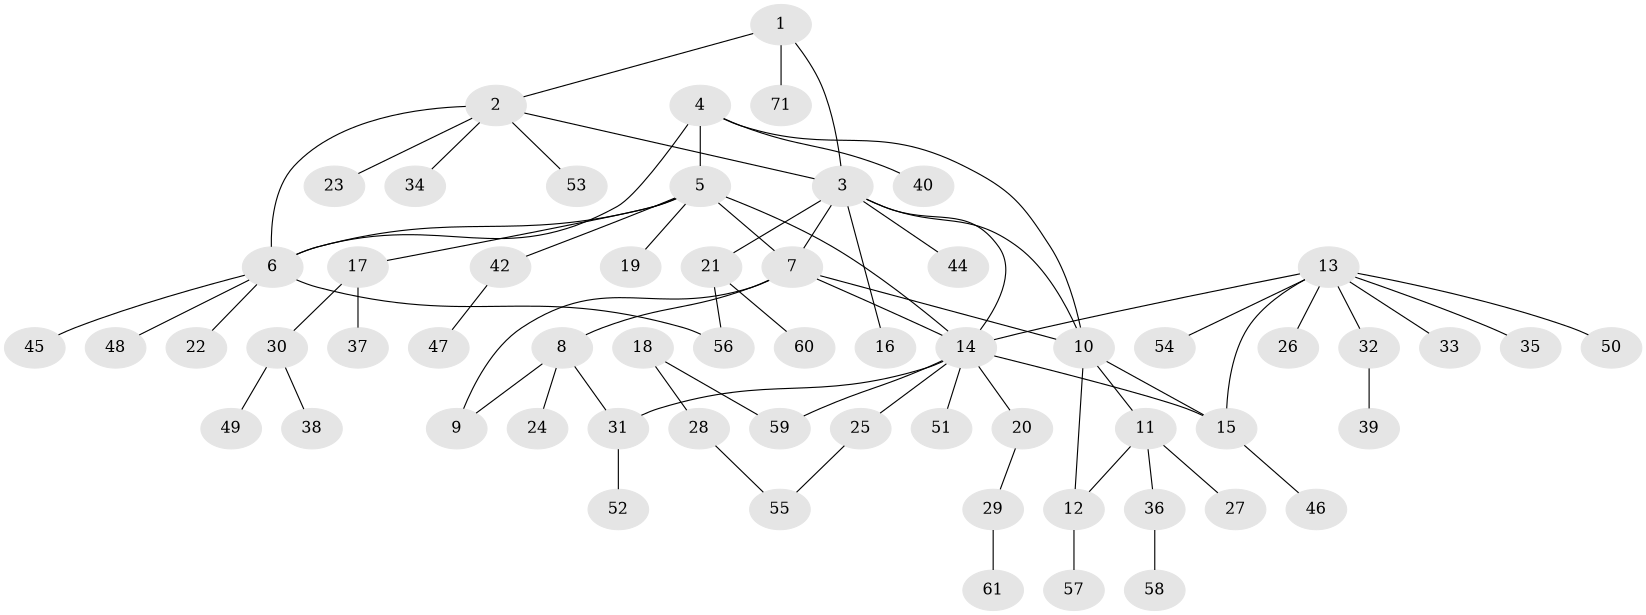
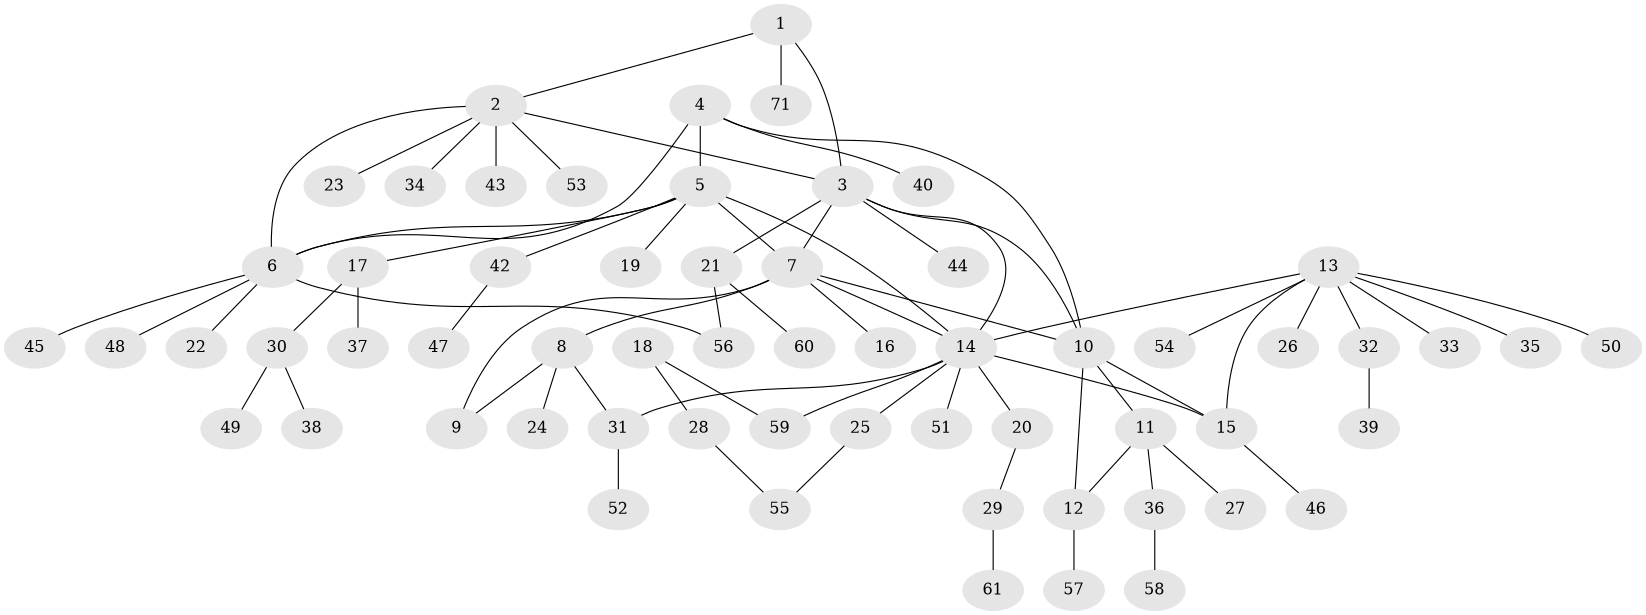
none -> (496, 186)
(861, 255) -> (839, 308)
